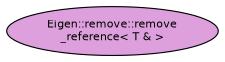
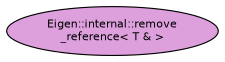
(112, 31) -> (112, 31)
